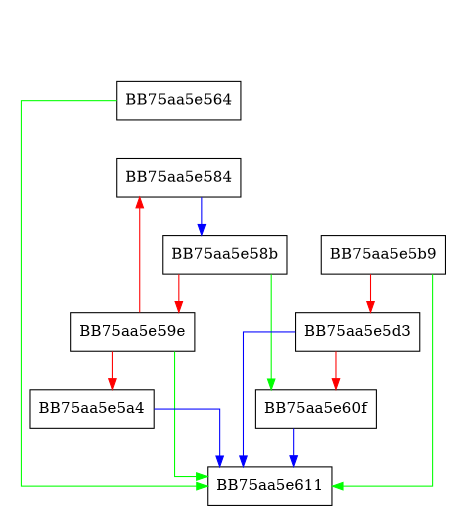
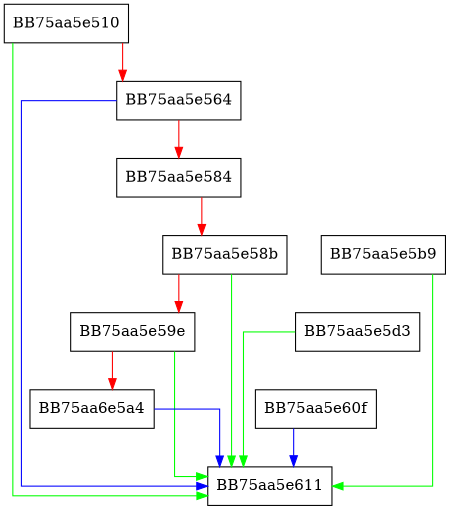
none -> (66, 24)
(202, 211) -> (202, 211)
(140, 260) -> (179, 134)
(371, 288) -> none
(271, 324) -> (232, 365)
(21, 333) -> (21, 333)
(336, 365) -> none
(243, 368) -> (243, 368)
(92, 409) -> (92, 409)
